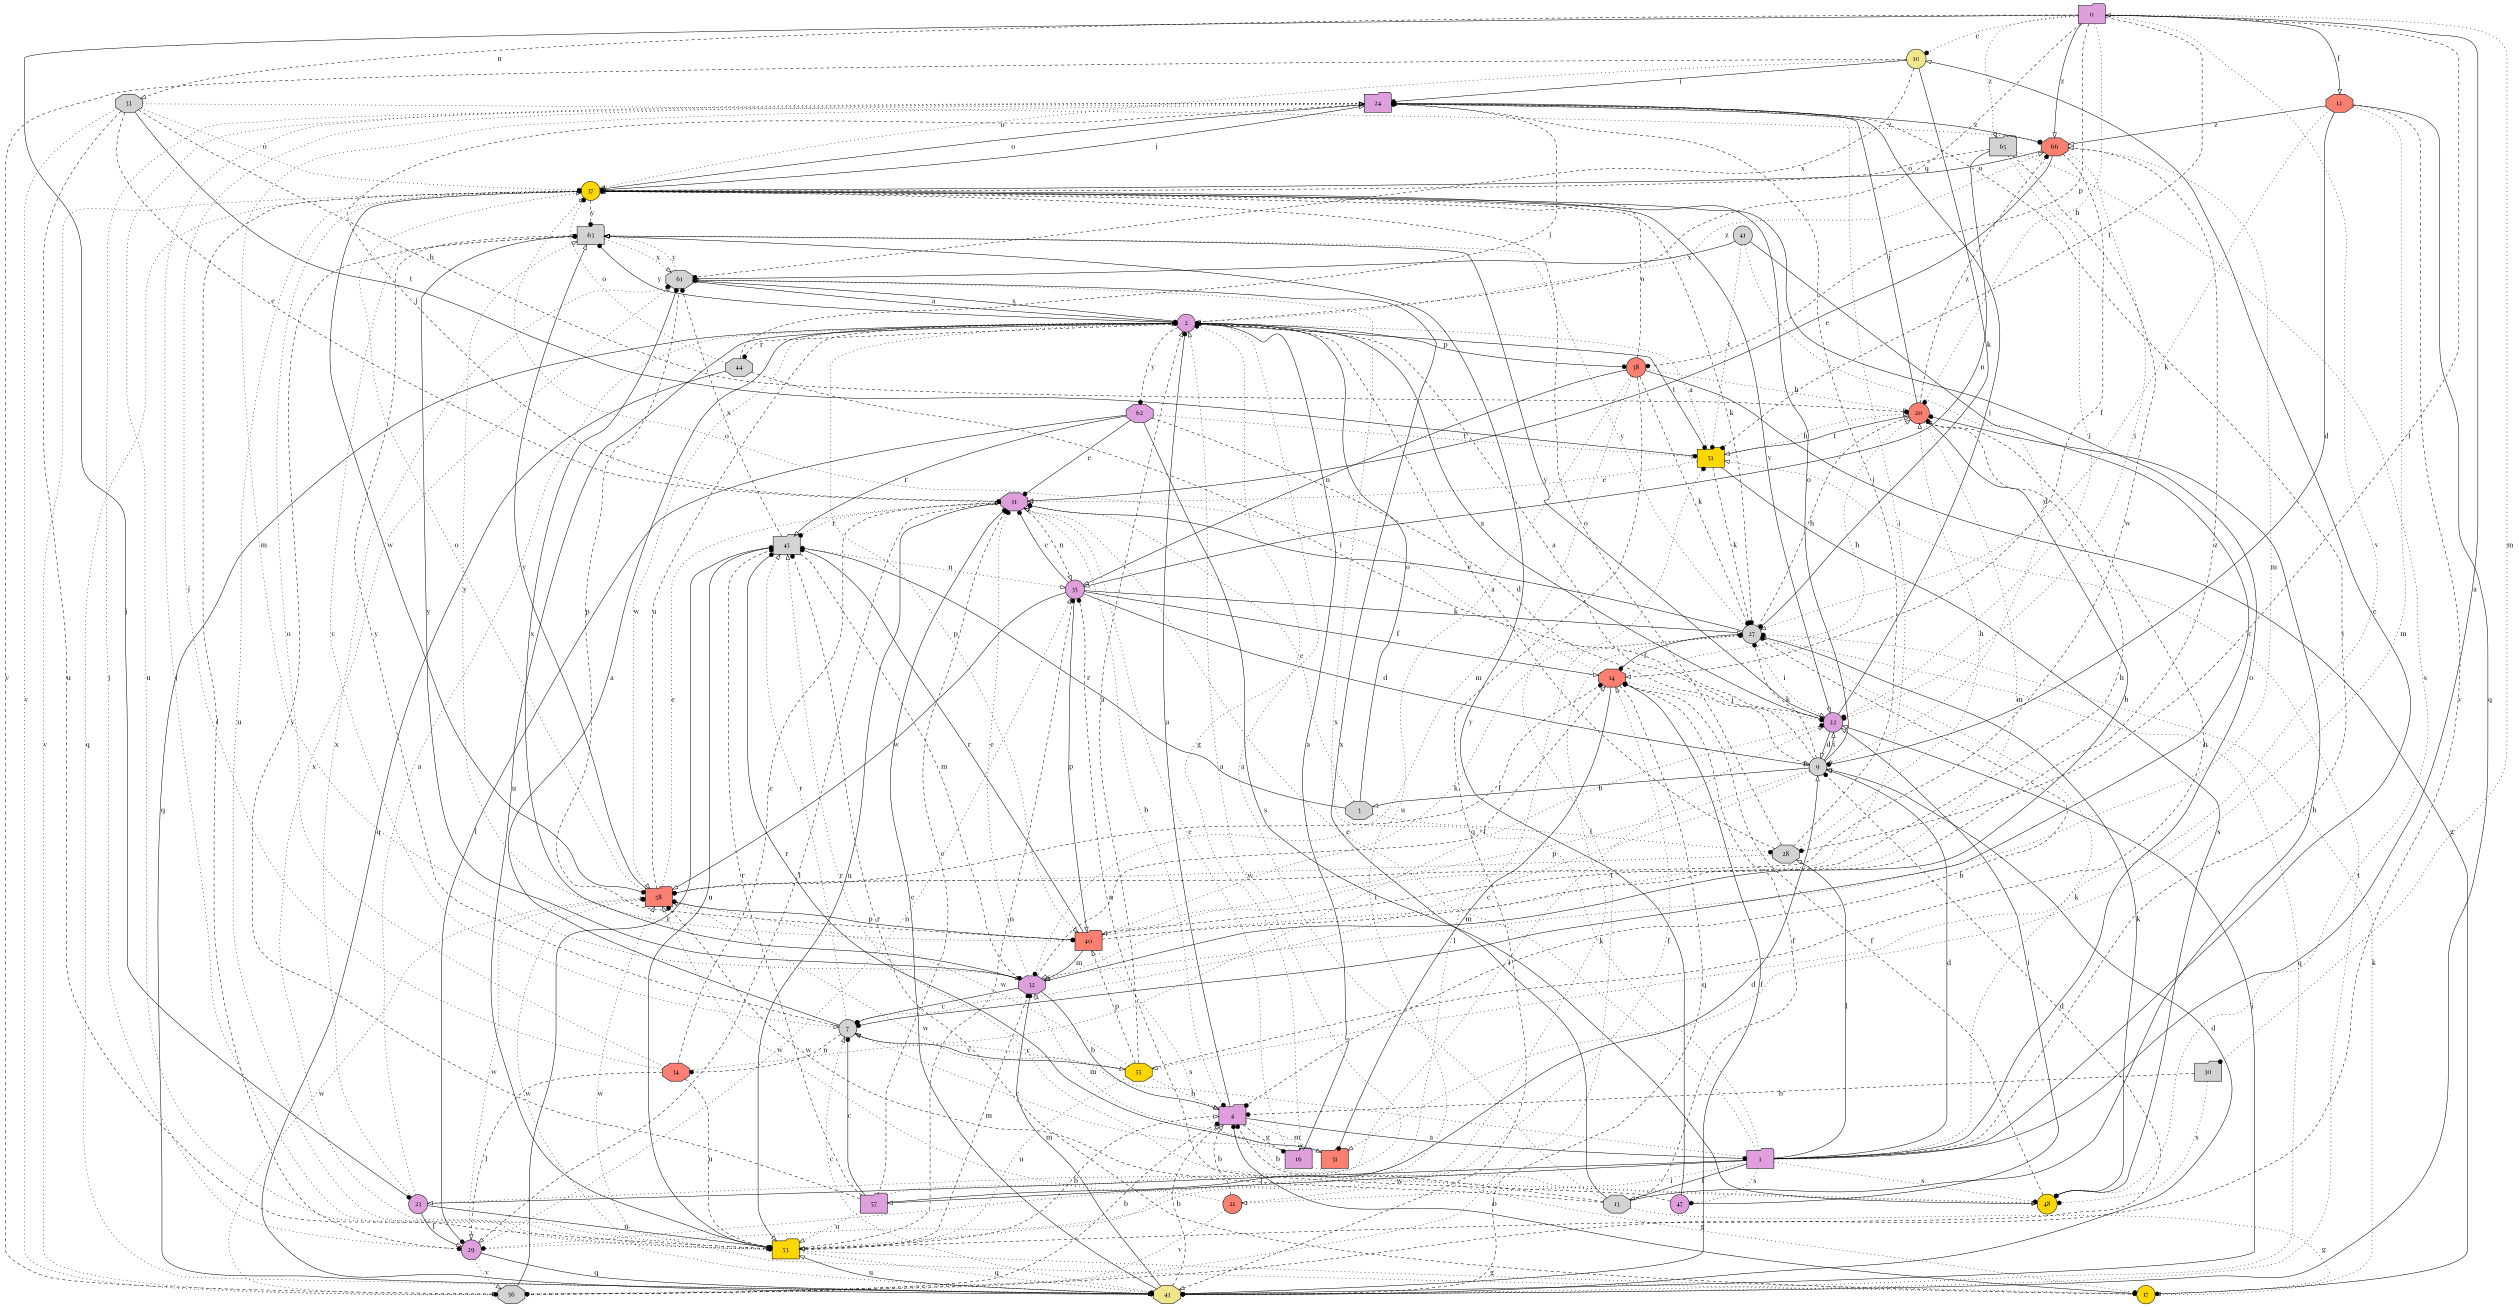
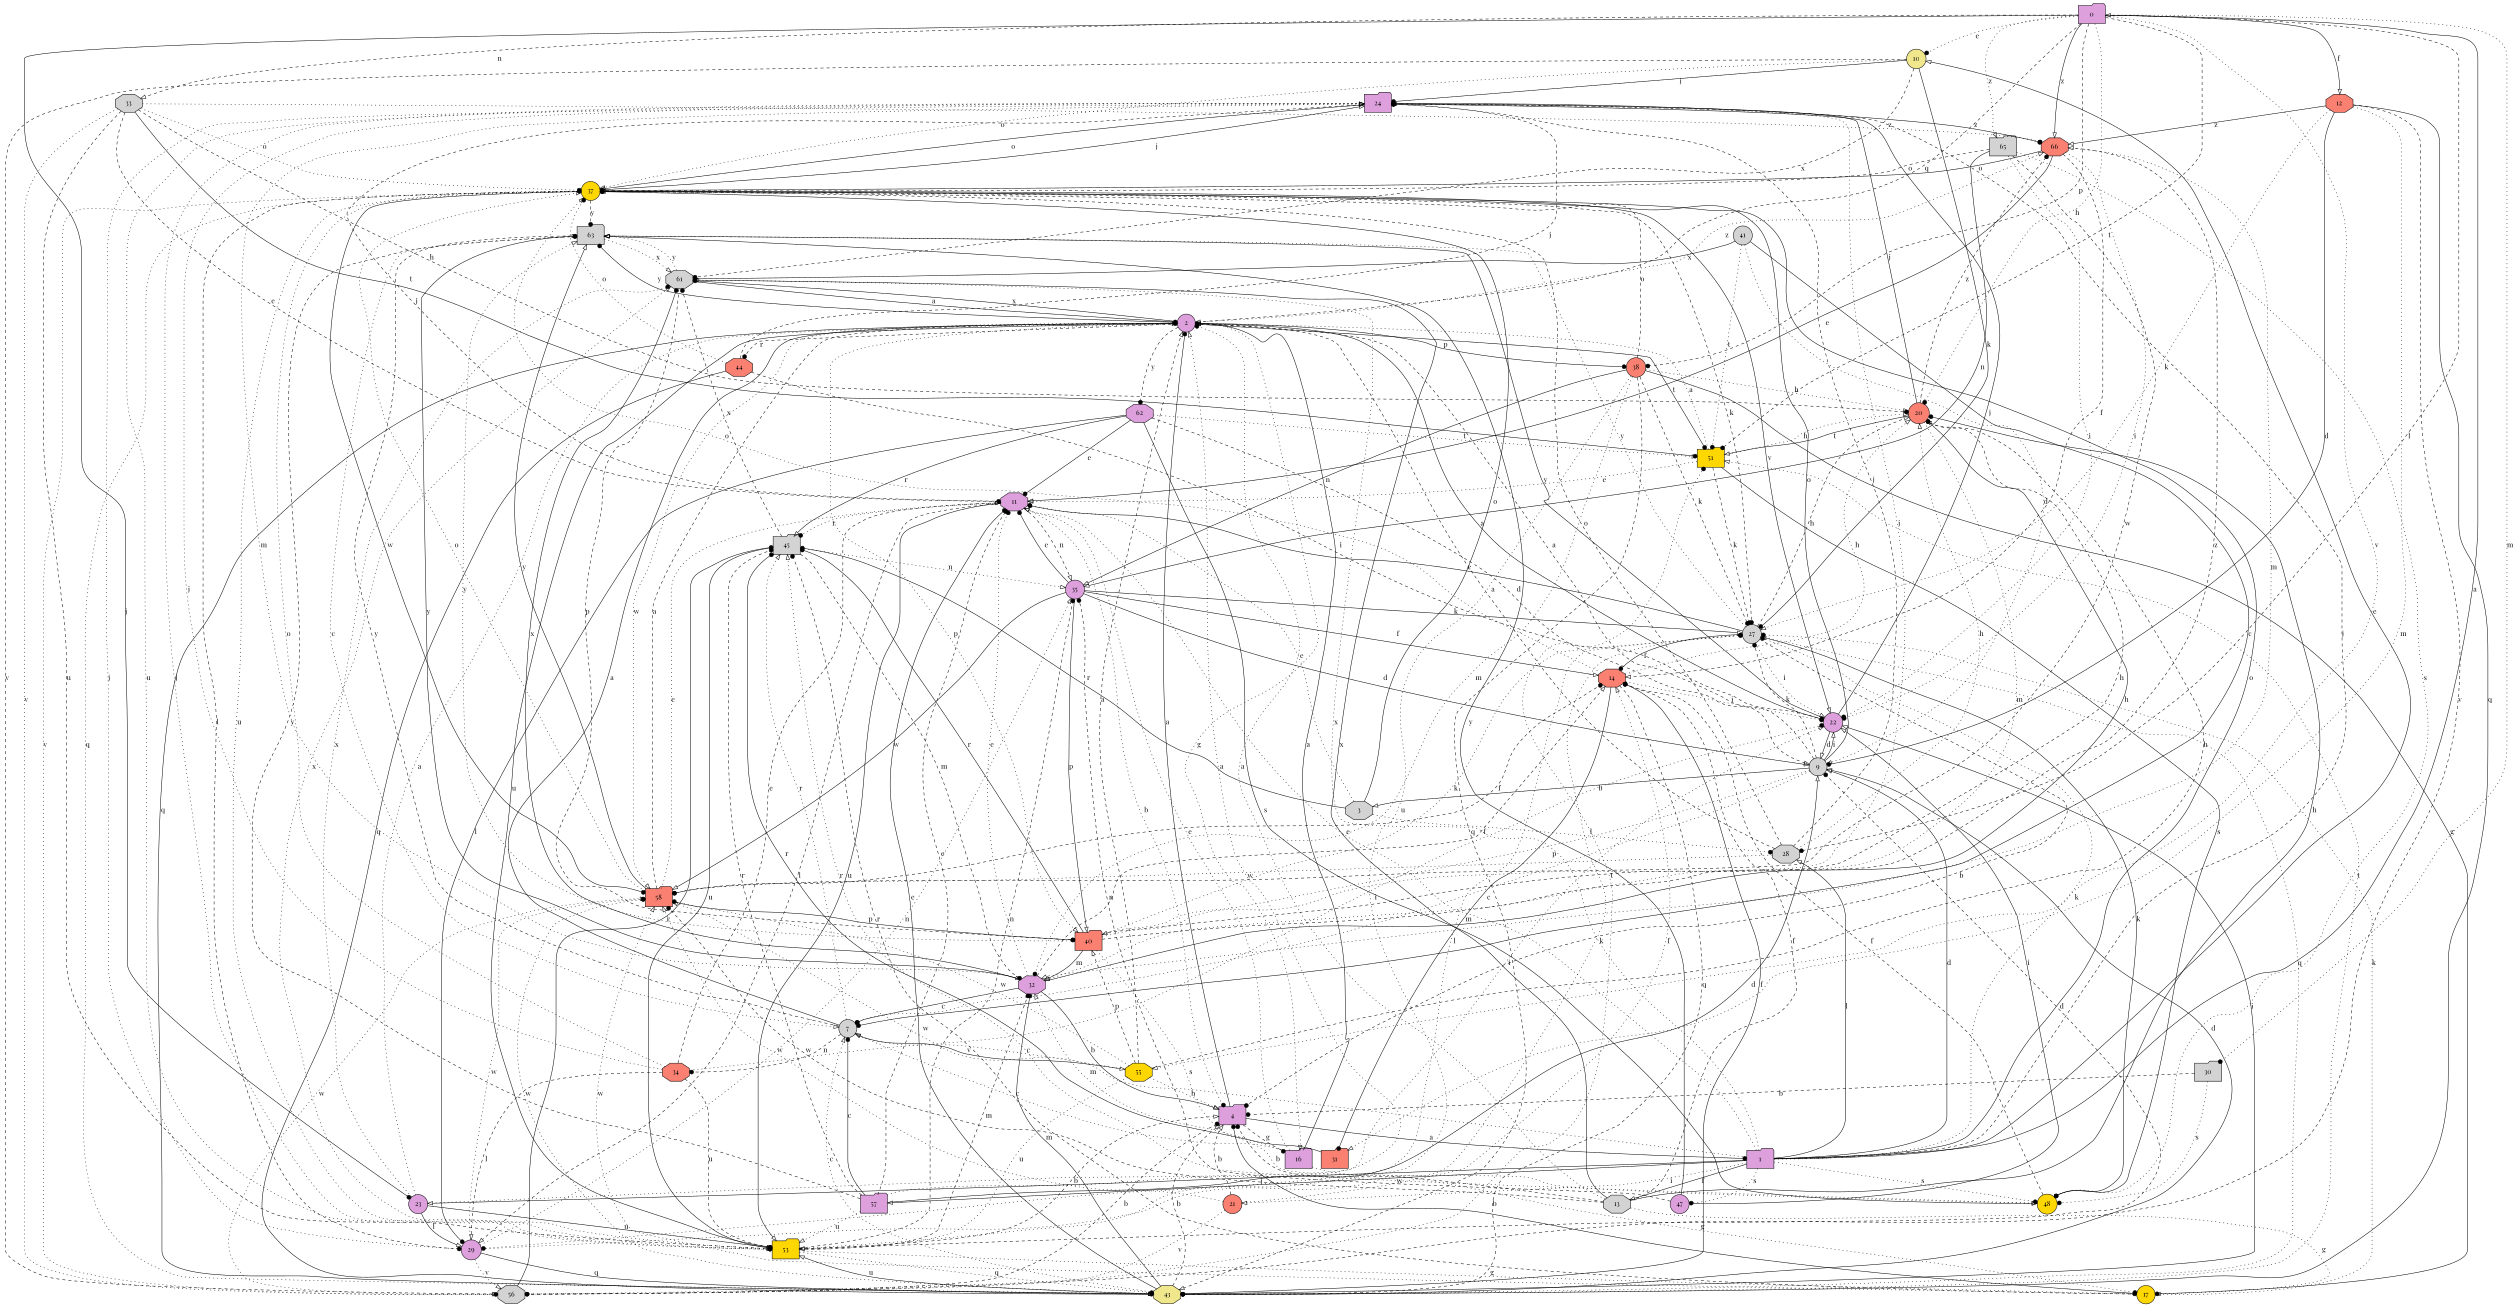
(739, 367) -> (739, 367)
(1378, 508) -> (1335, 227)
(1276, 1133) -> none
